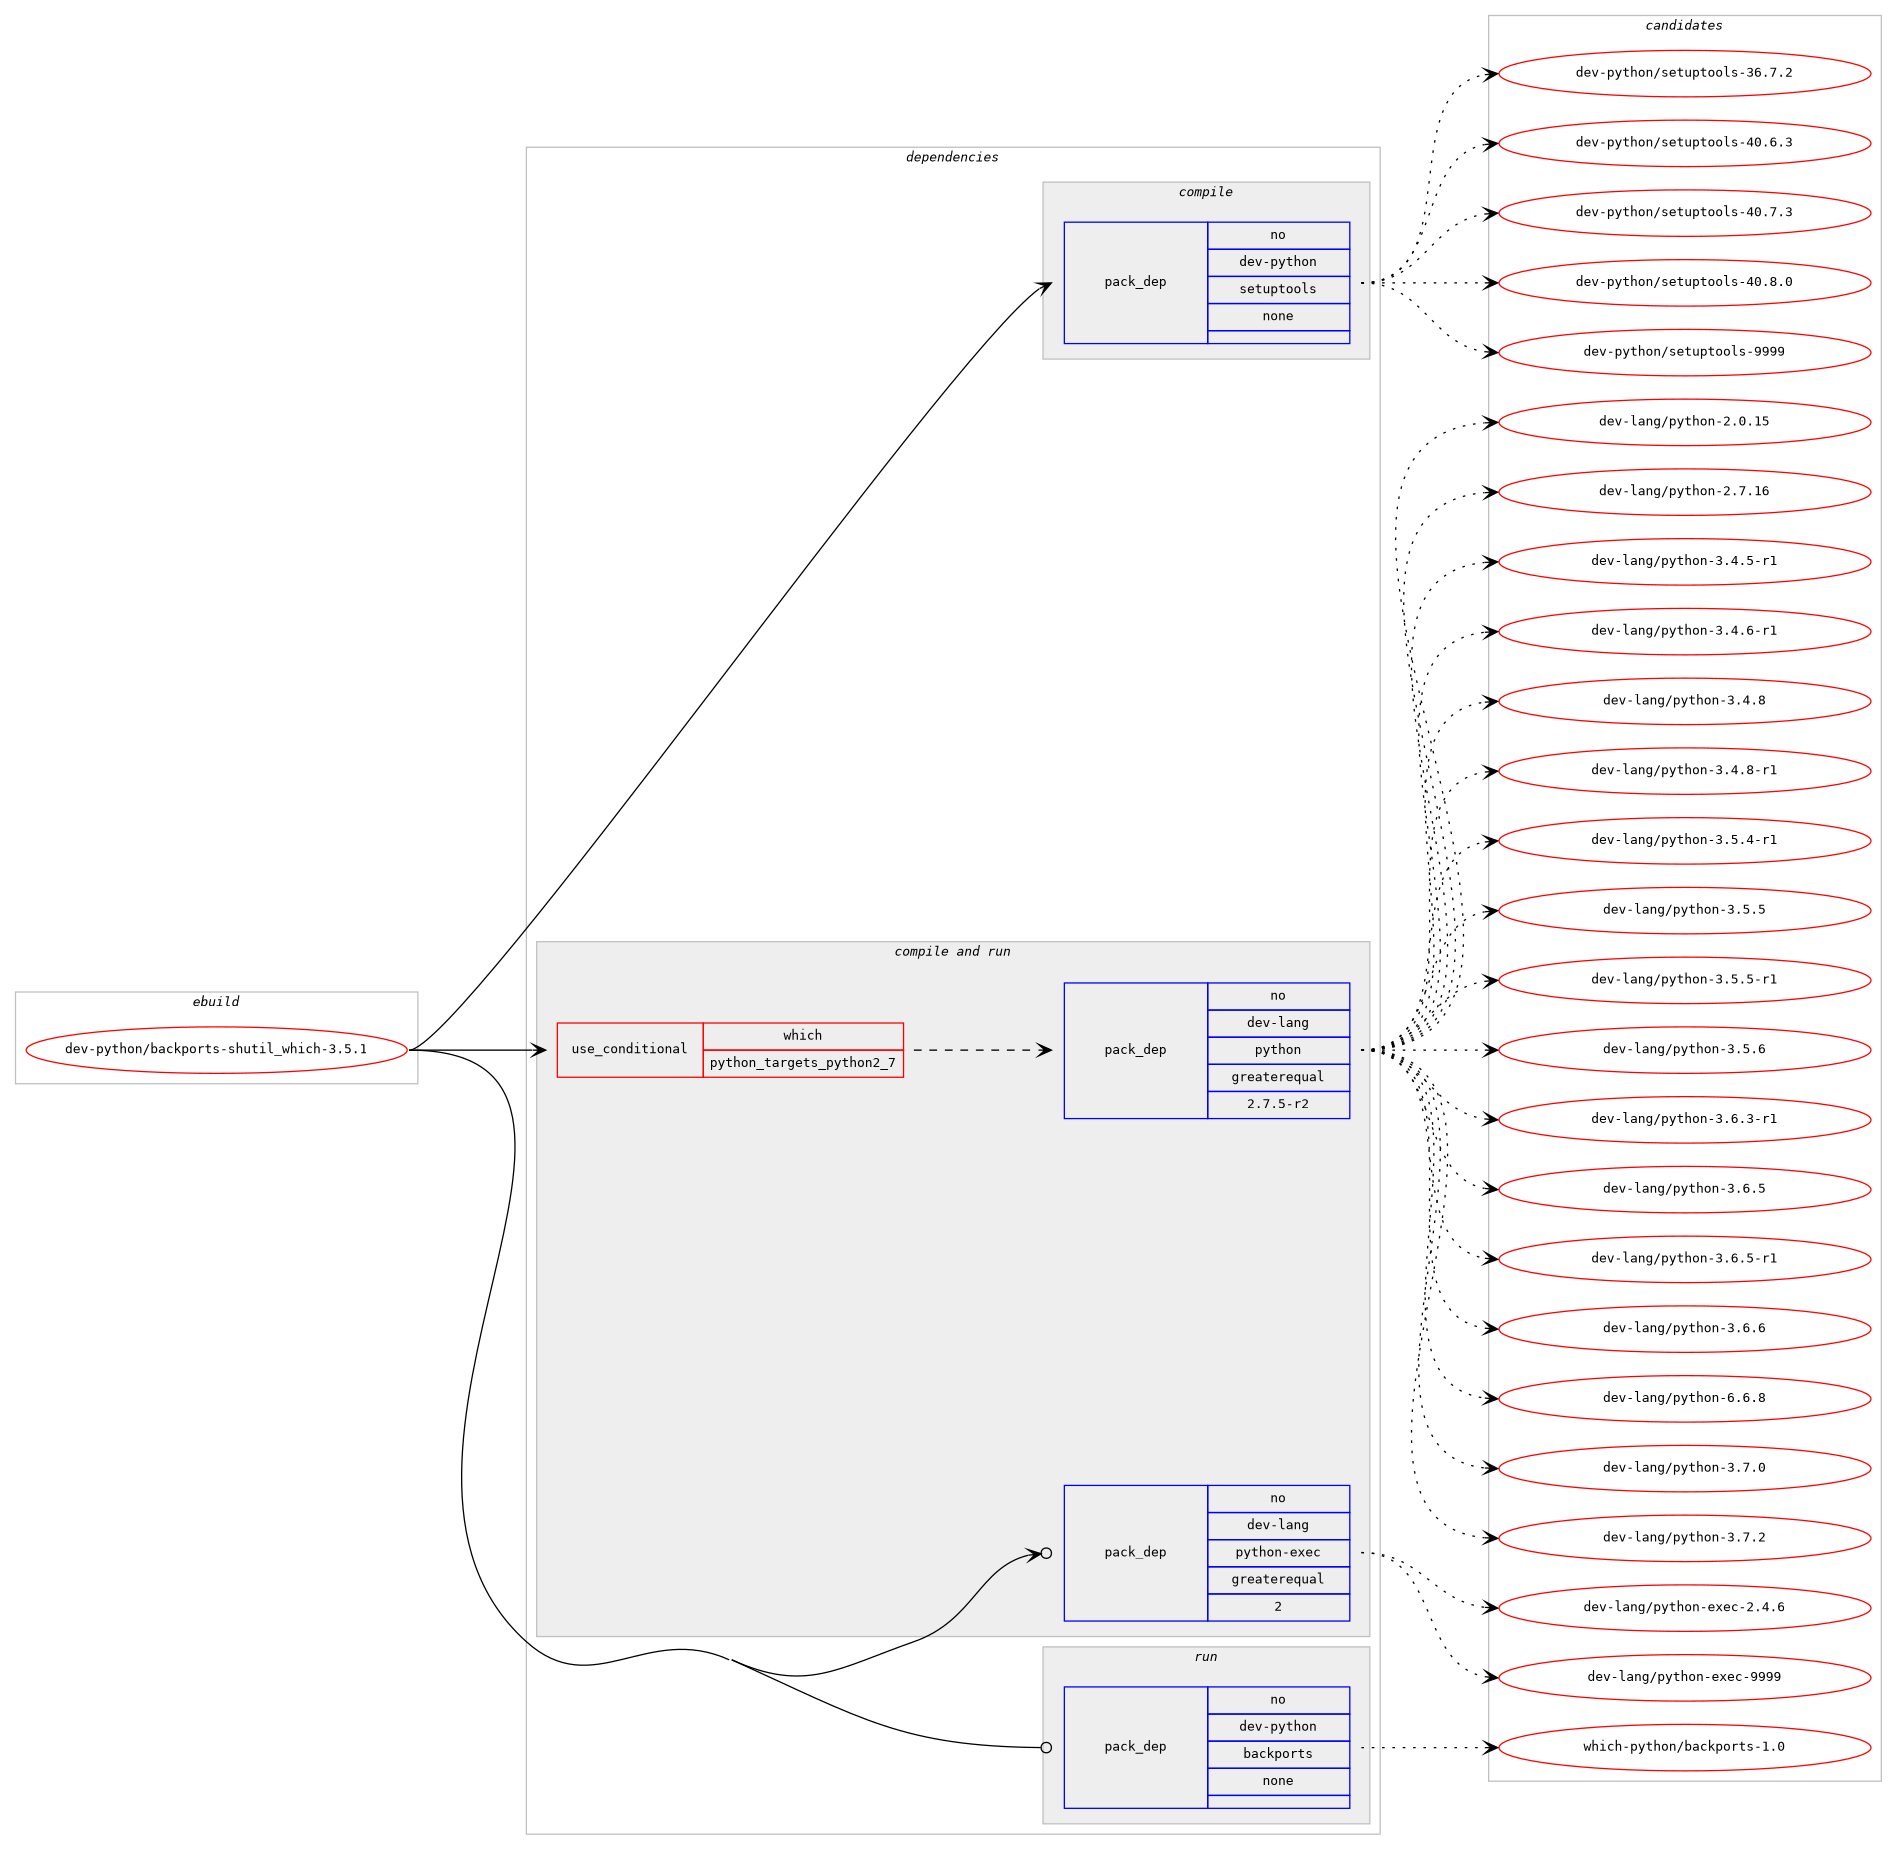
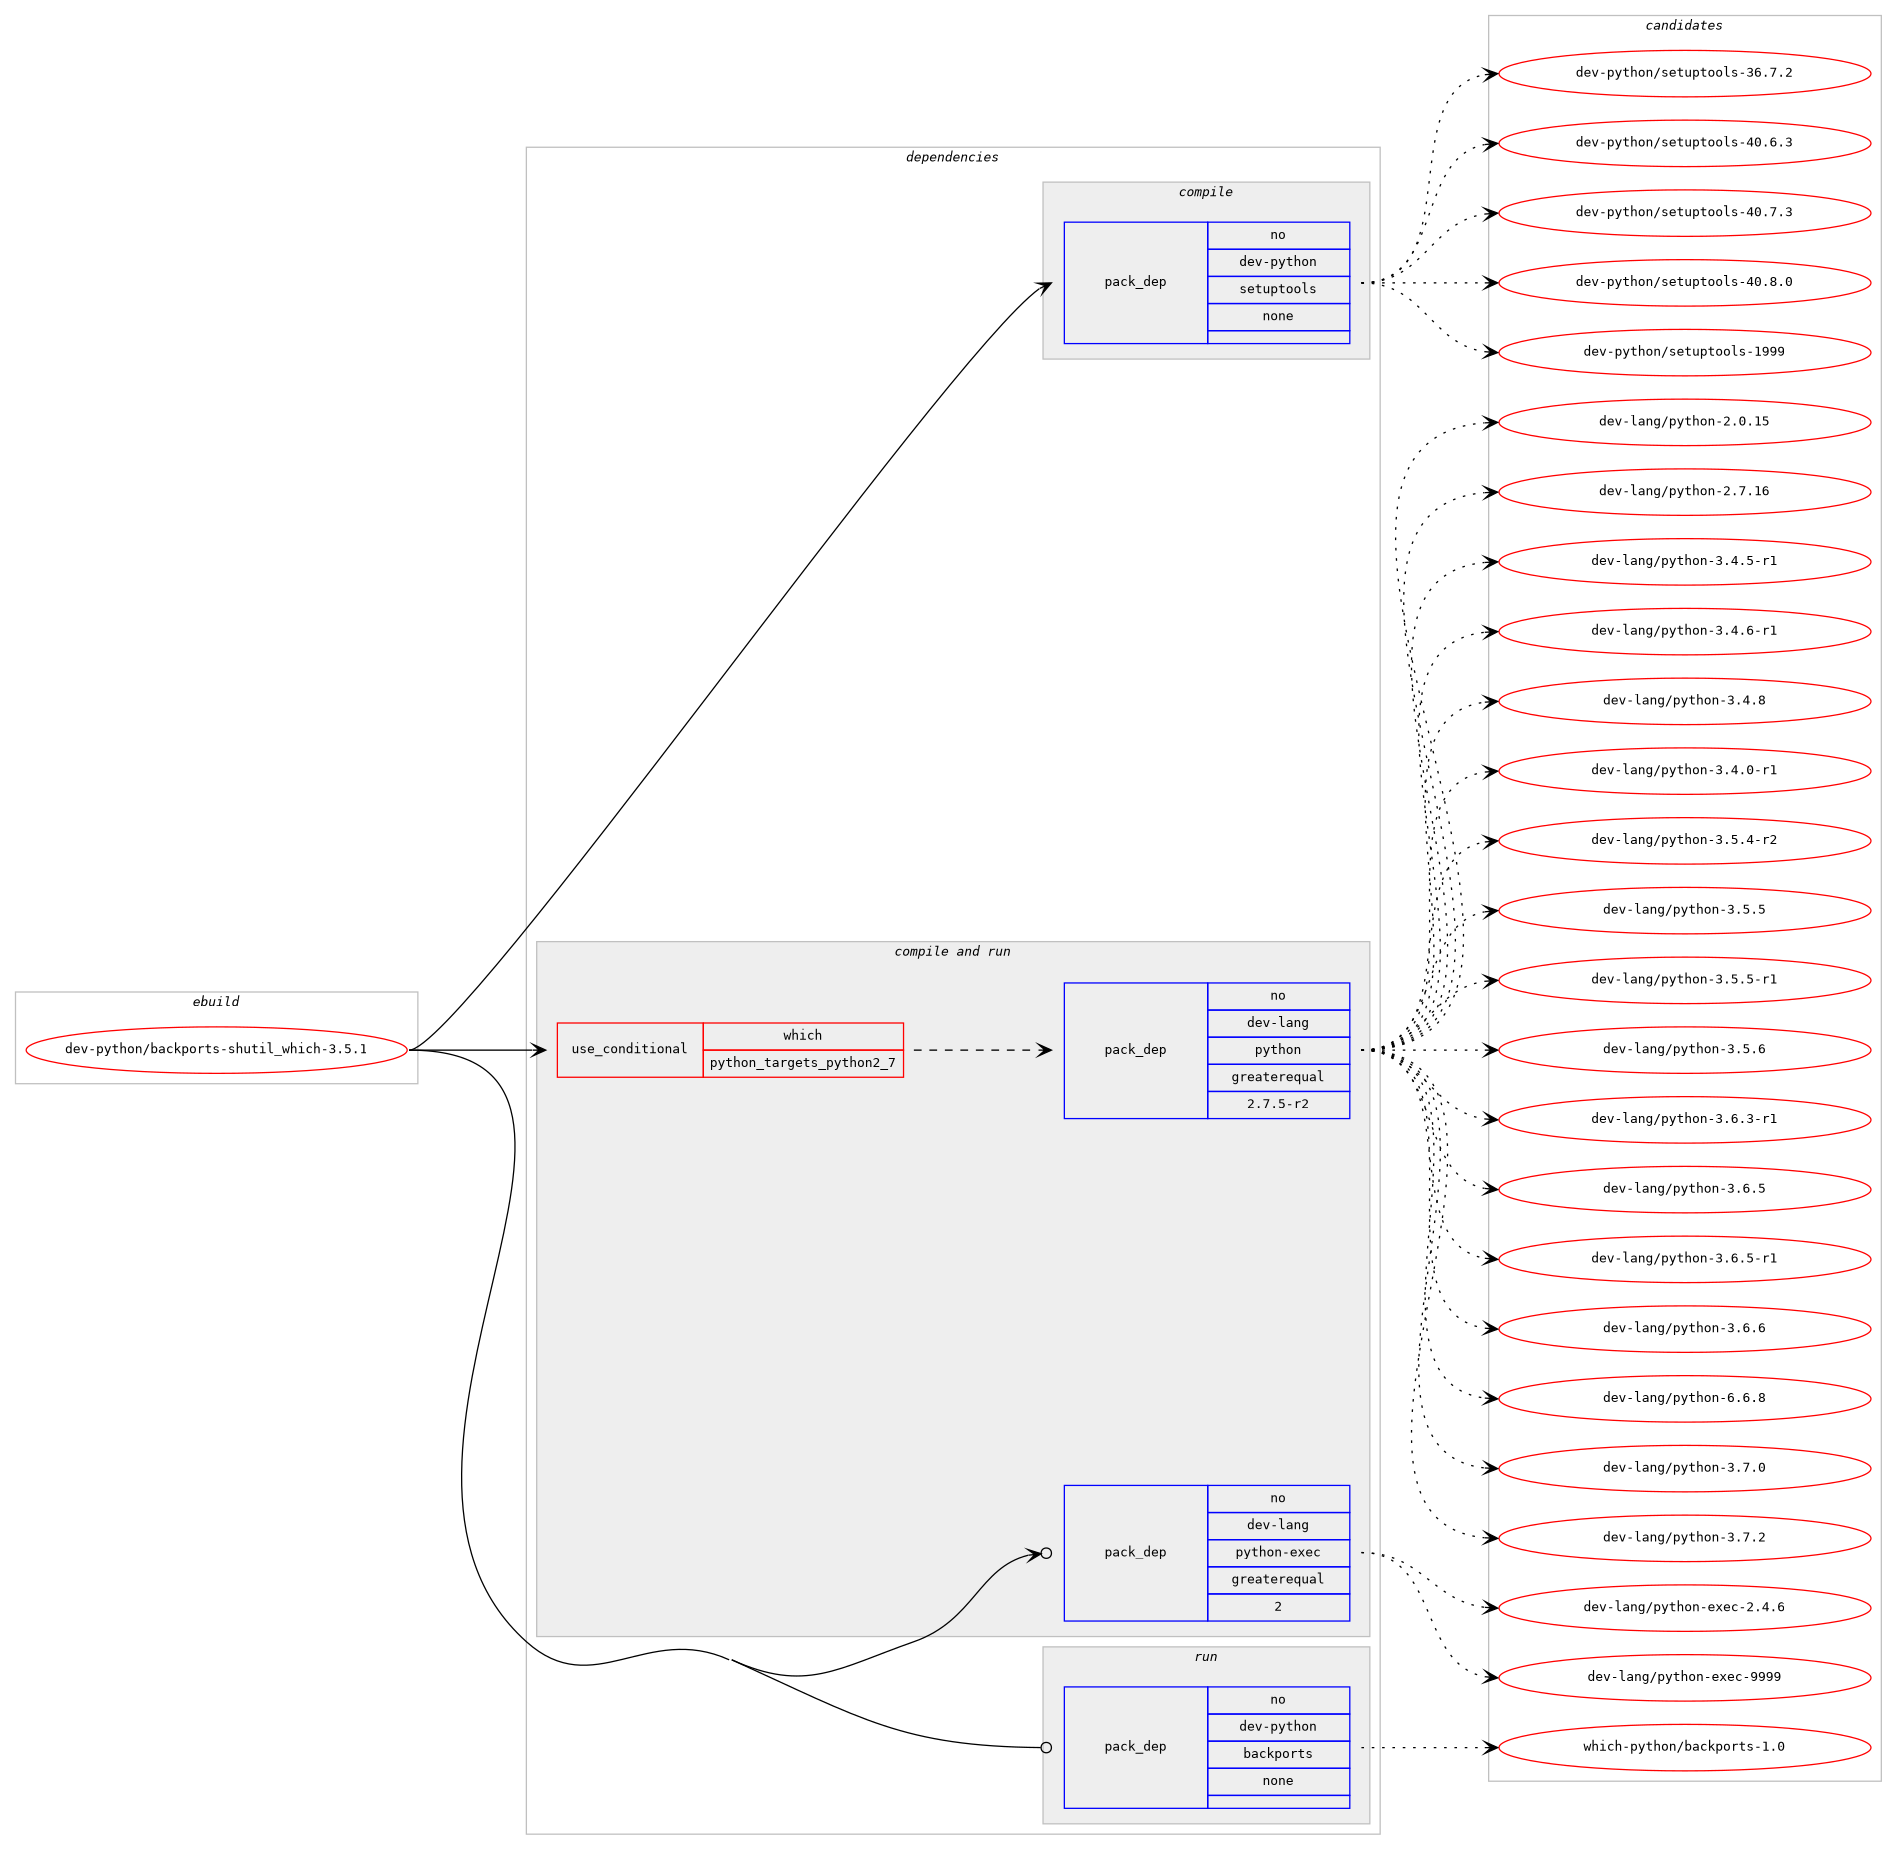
(1685, 353) -> (1685, 353)
(1685, 771) -> (1685, 771)
(1685, 841) -> (1685, 841)
